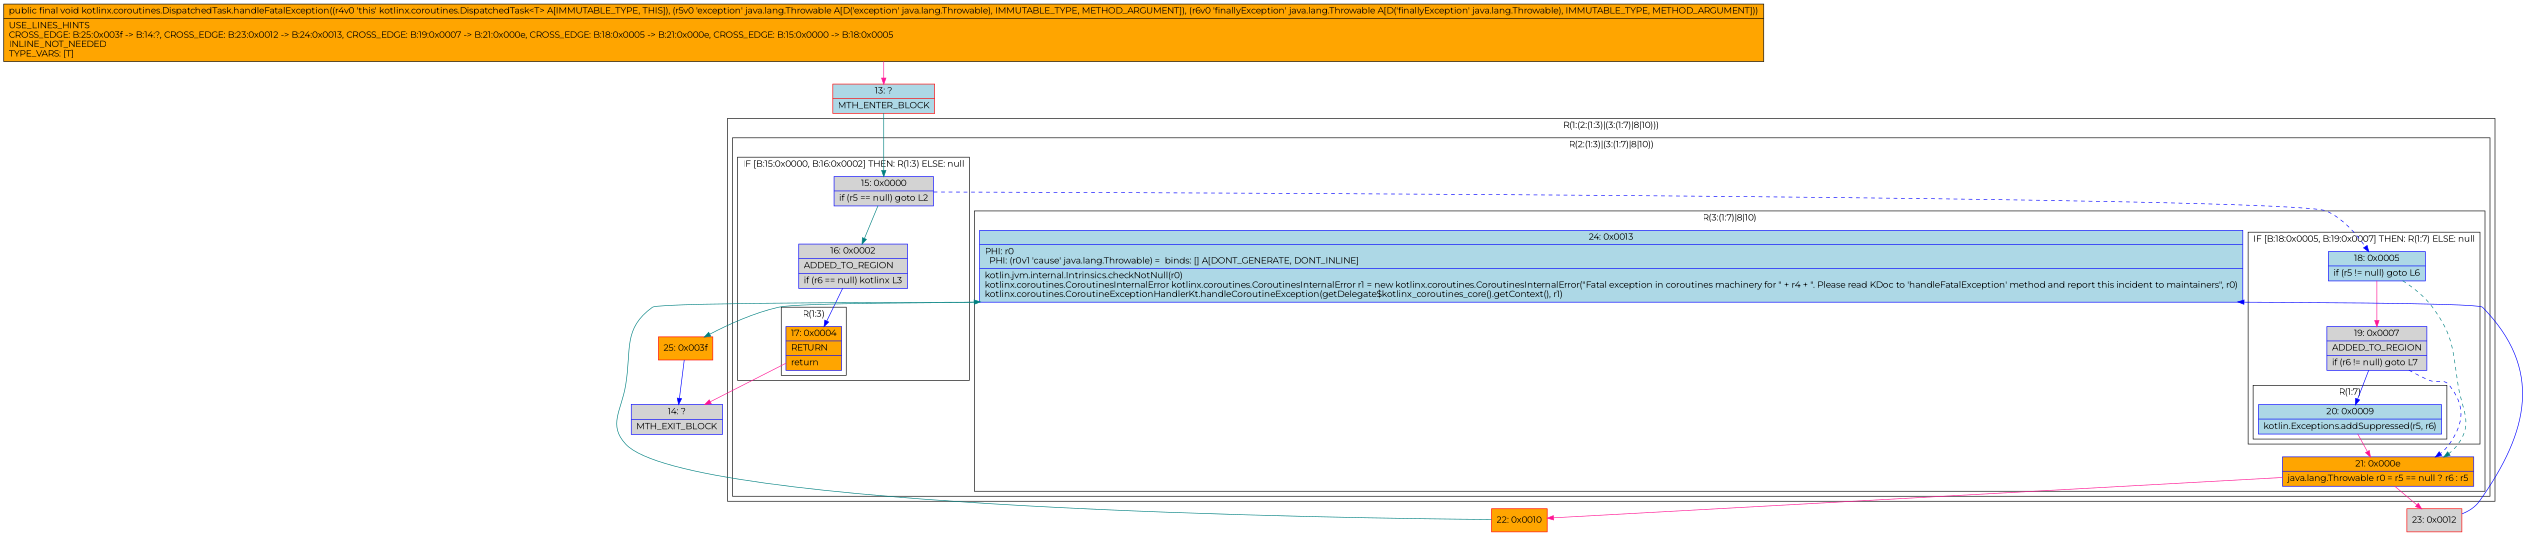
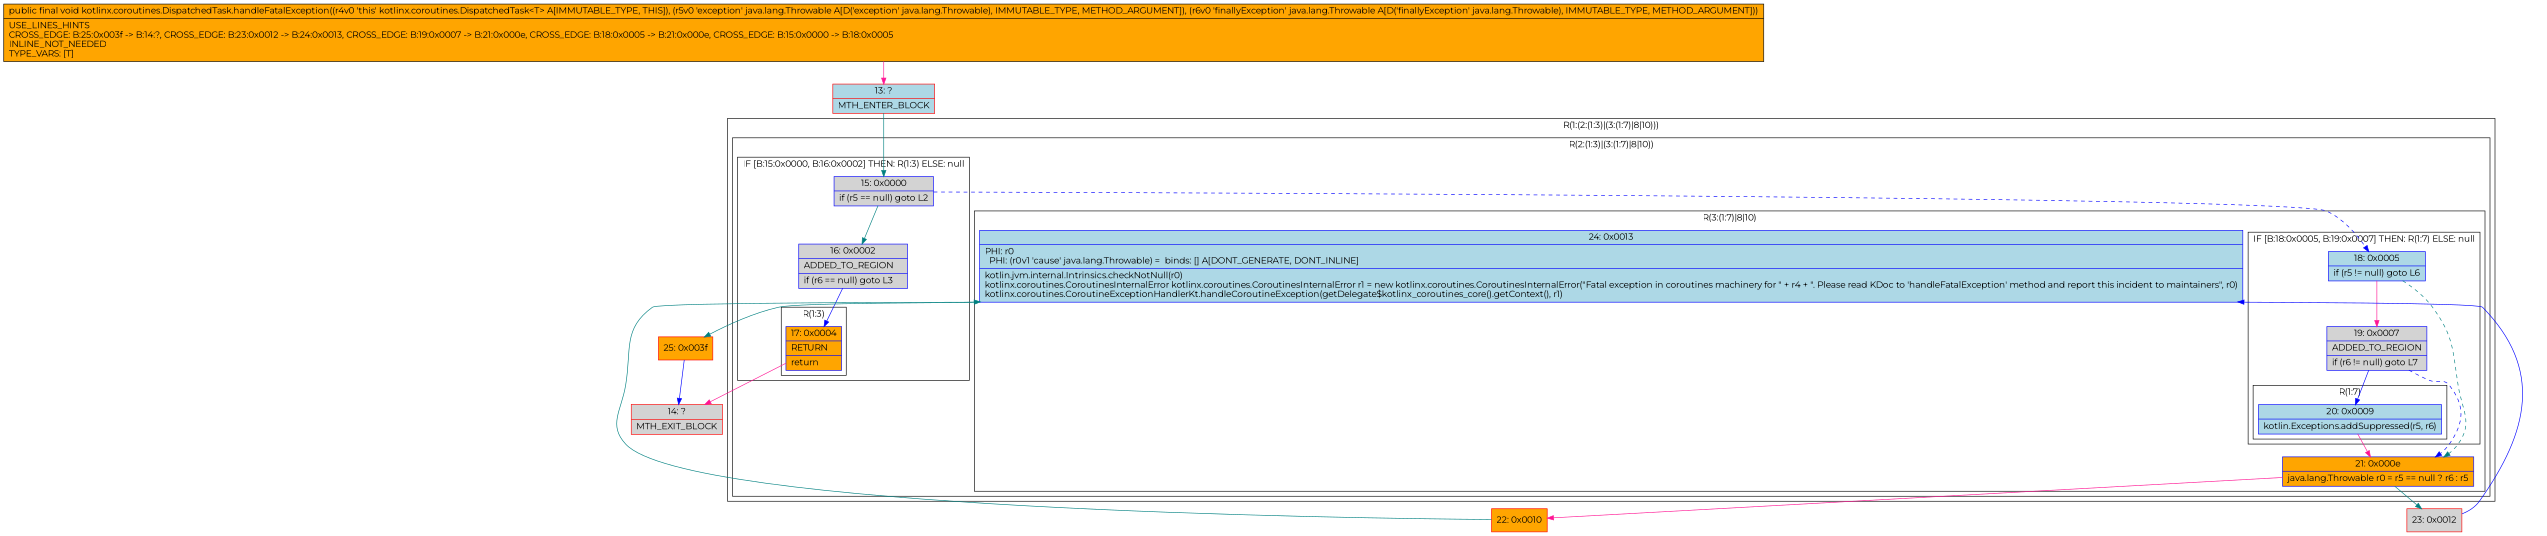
(853, 281) -> (848, 281)
(677, 419) -> (677, 419)
(2406, 495) -> (2406, 495)
